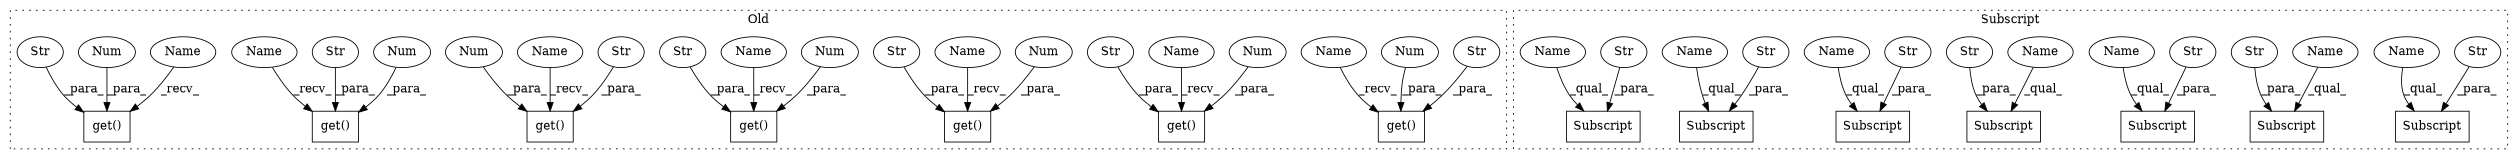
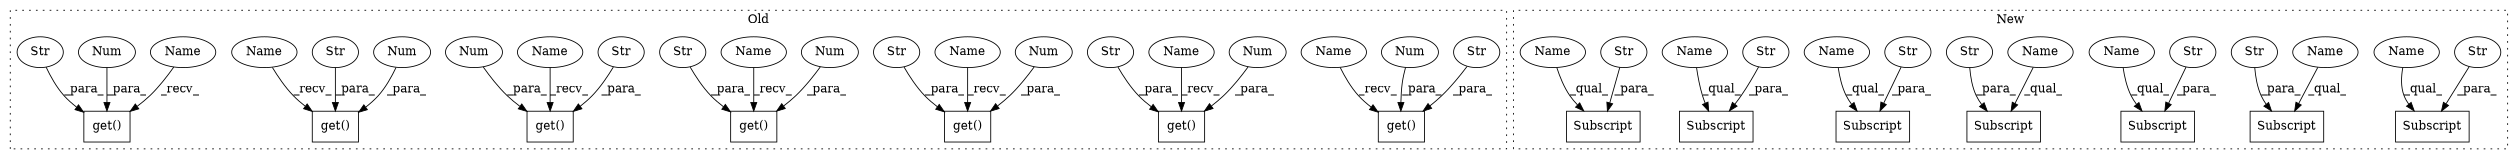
(2011, 20) -> (2011, 20)
